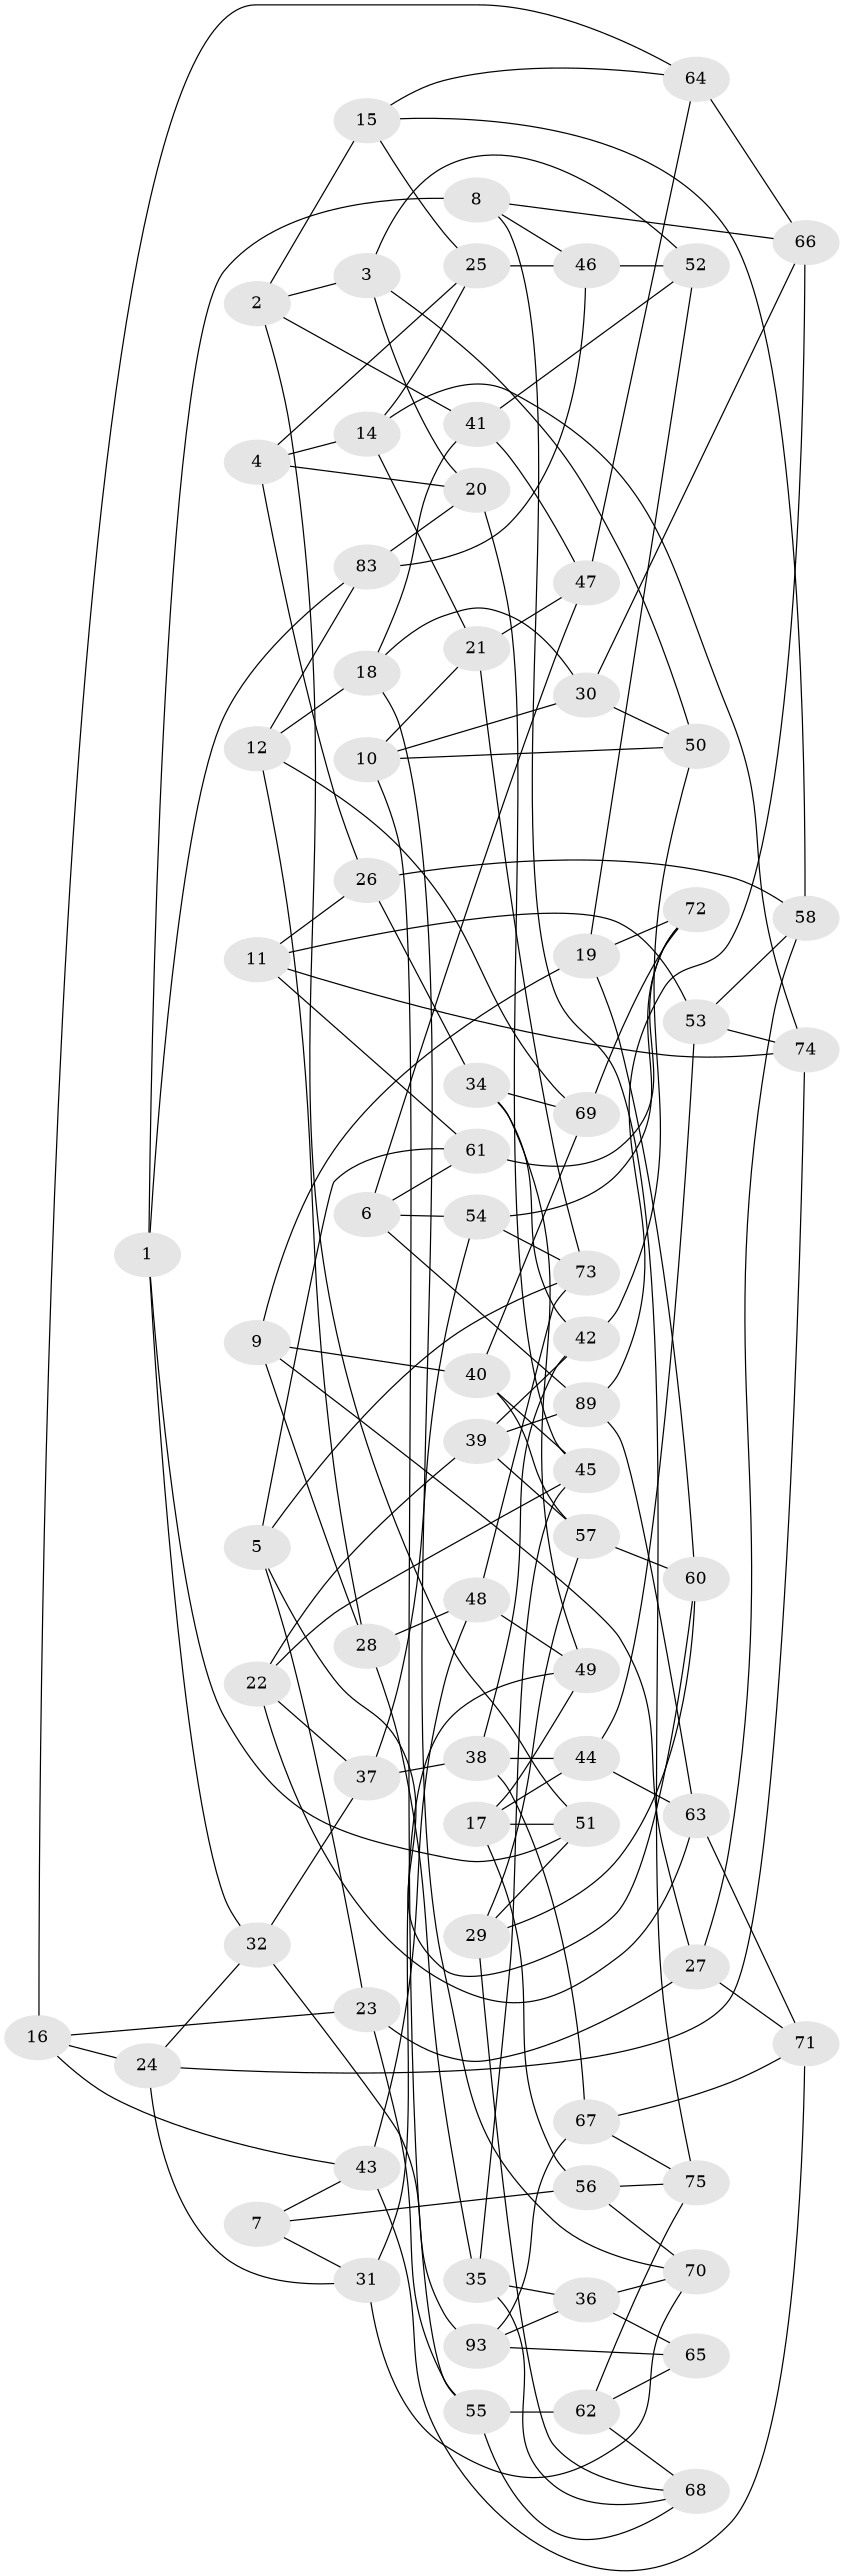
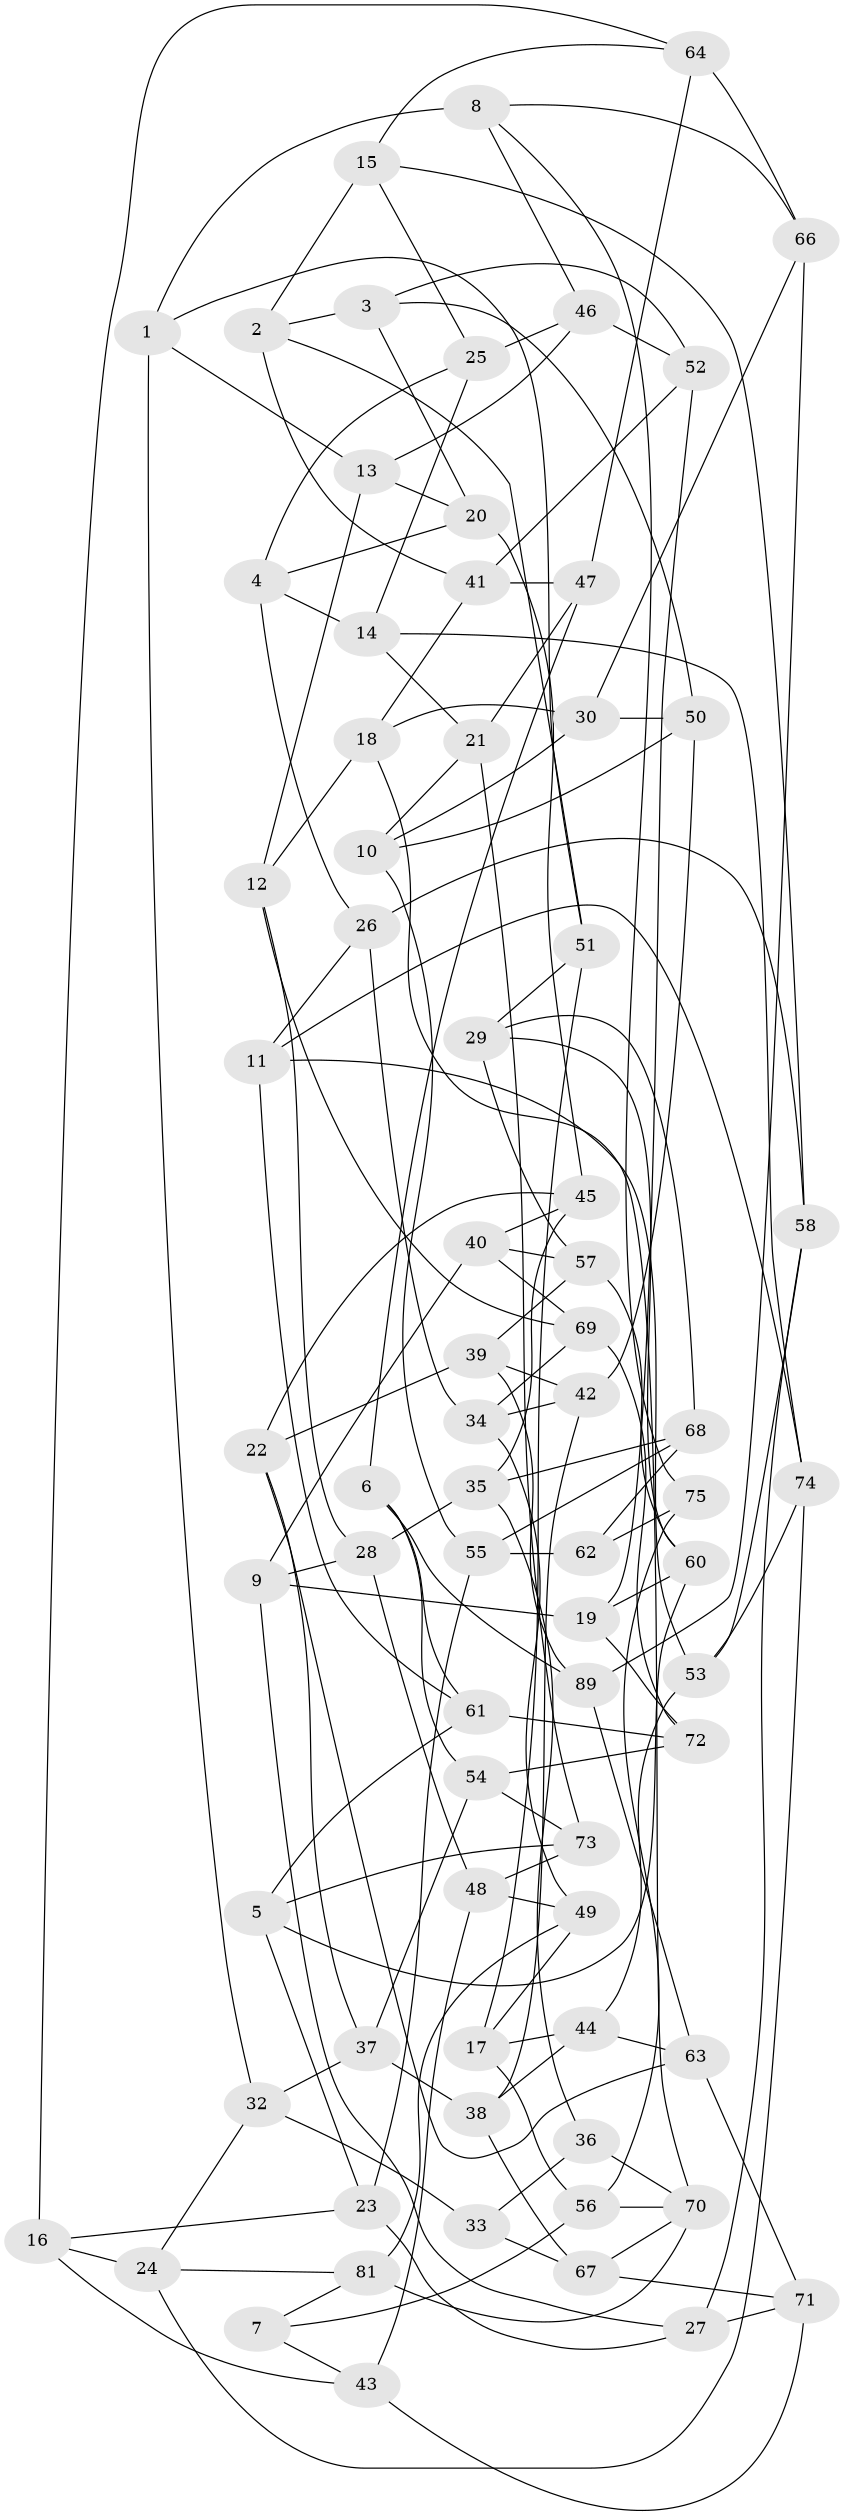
(367, 567) -> (367, 472)
(641, 2152) -> (641, 2240)
(367, 2280) -> (367, 2273)
(477, 2346) -> (477, 2227)
(696, 2356) -> none
